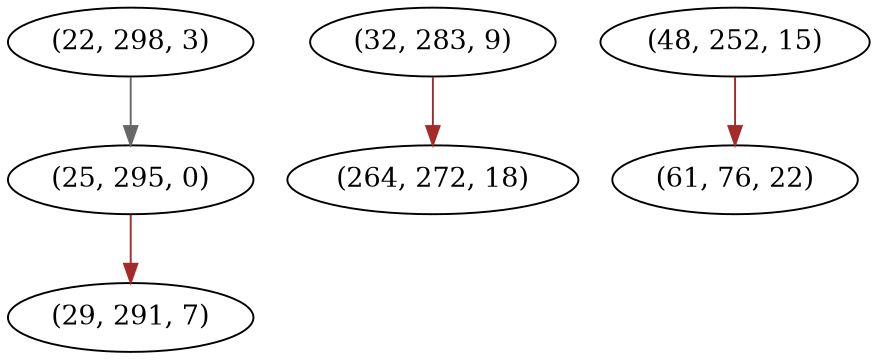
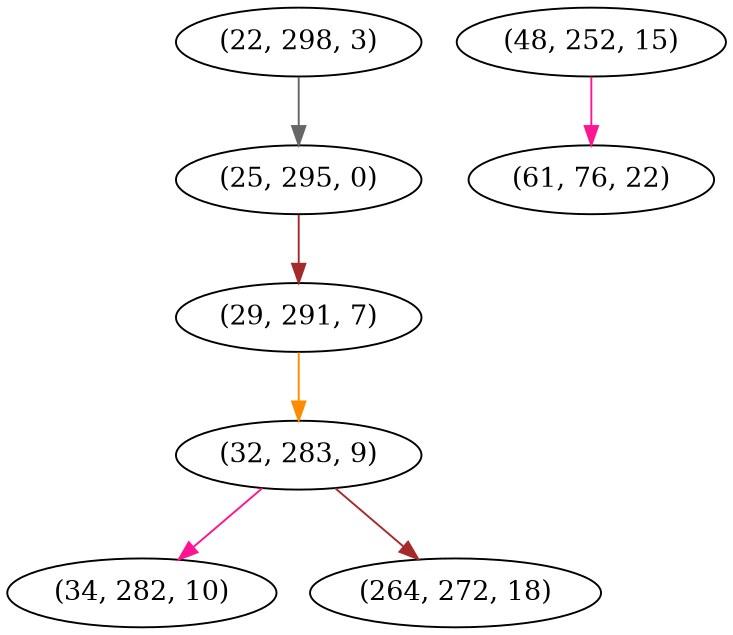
(735, 102) -> (591, 102)
none -> (299, 377)
none -> (142, 593)
